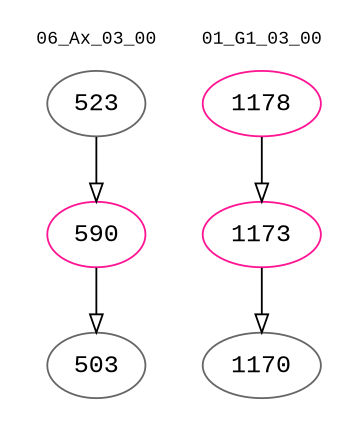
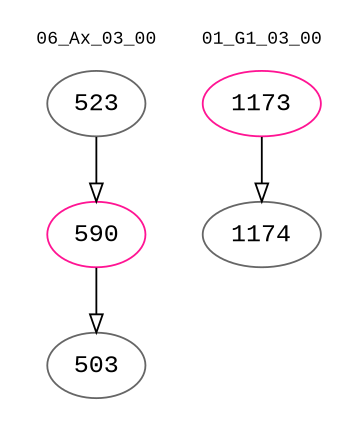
(262, 104) -> none
(262, 365) -> (262, 235)
